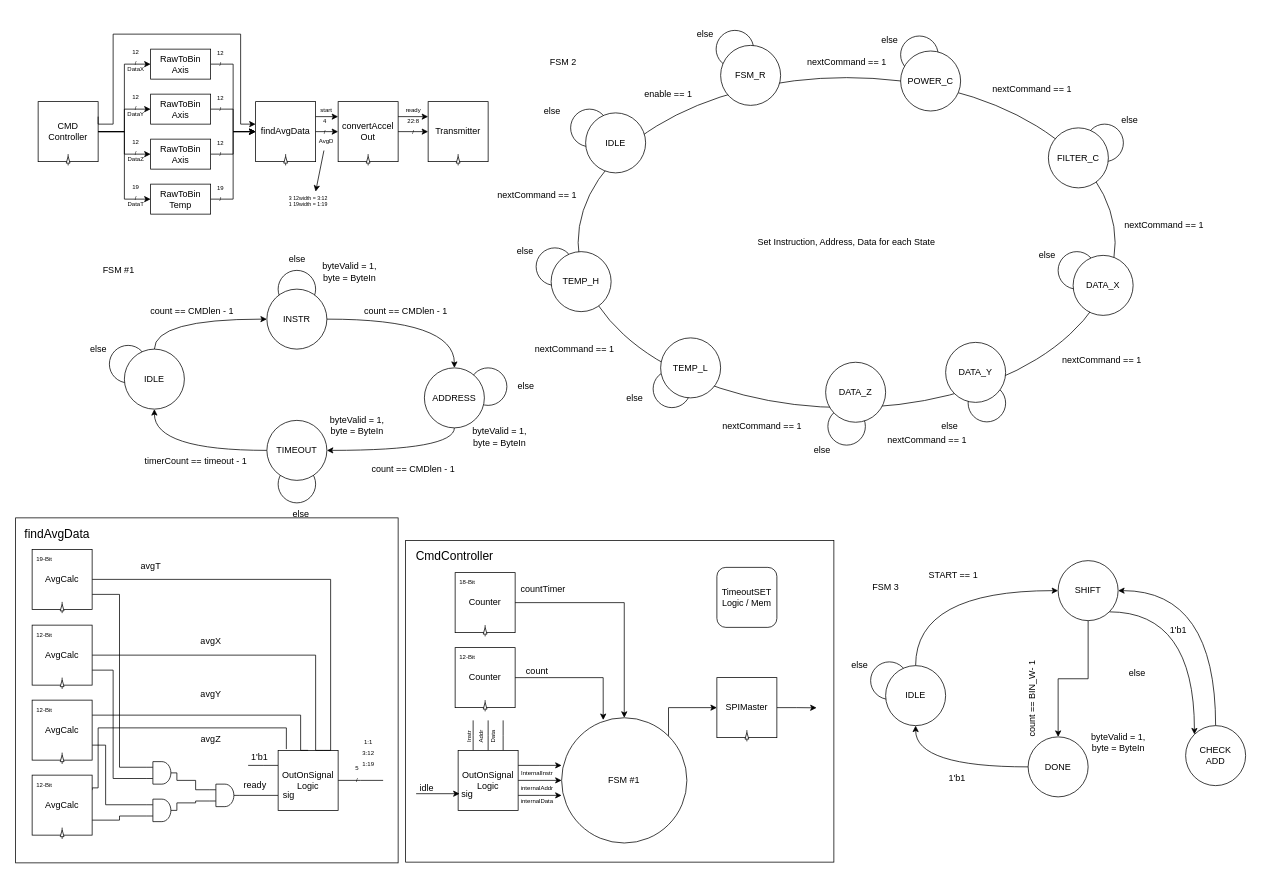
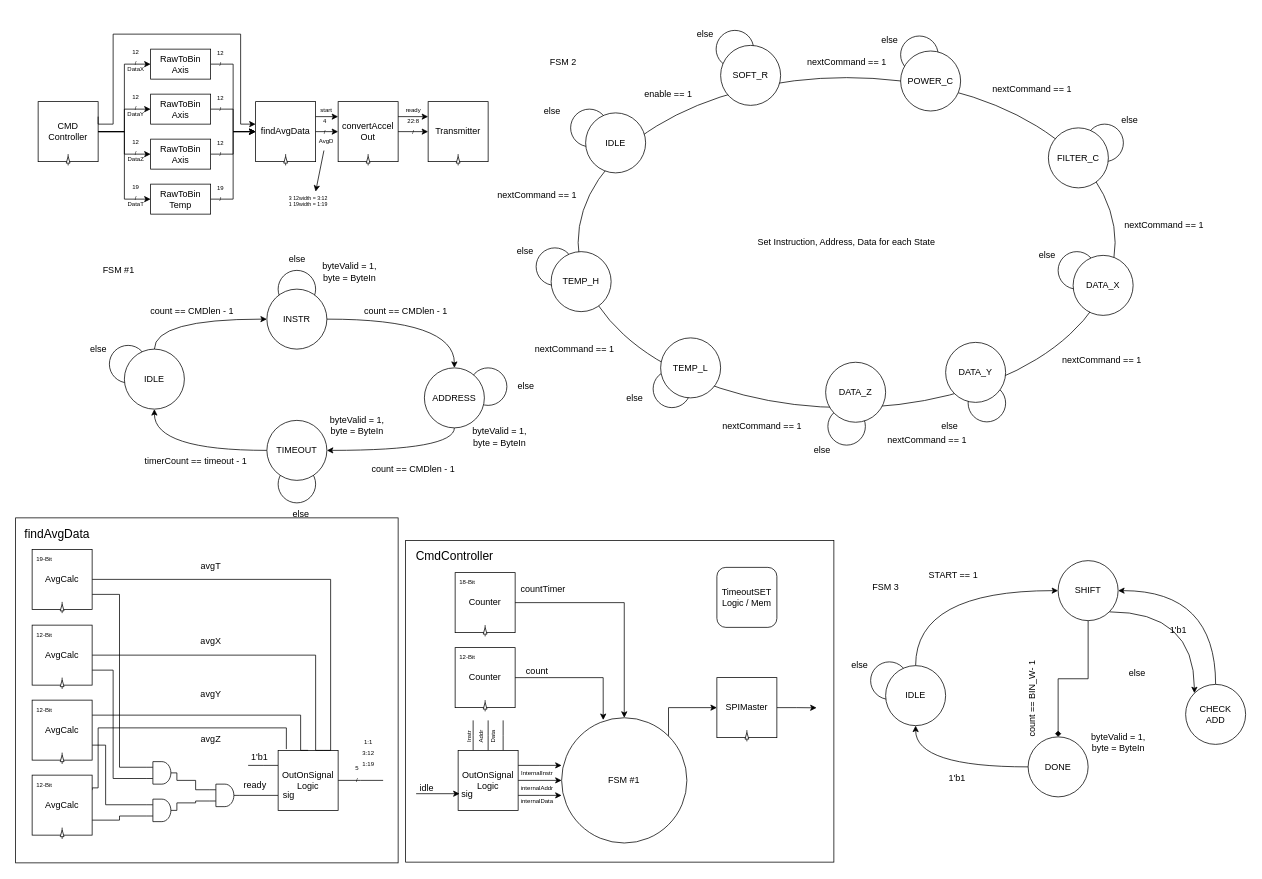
(750, 75) -> (750, 75)
(150, 567) -> (210, 567)
(1058, 730) -> (1058, 730)
(1215, 756) -> (1215, 714)
